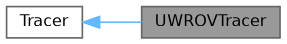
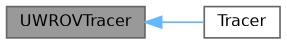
(121, 22) -> (183, 22)
